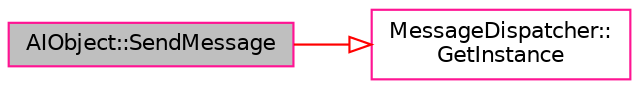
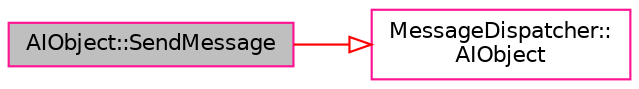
(501, 45) -> (501, 45)
